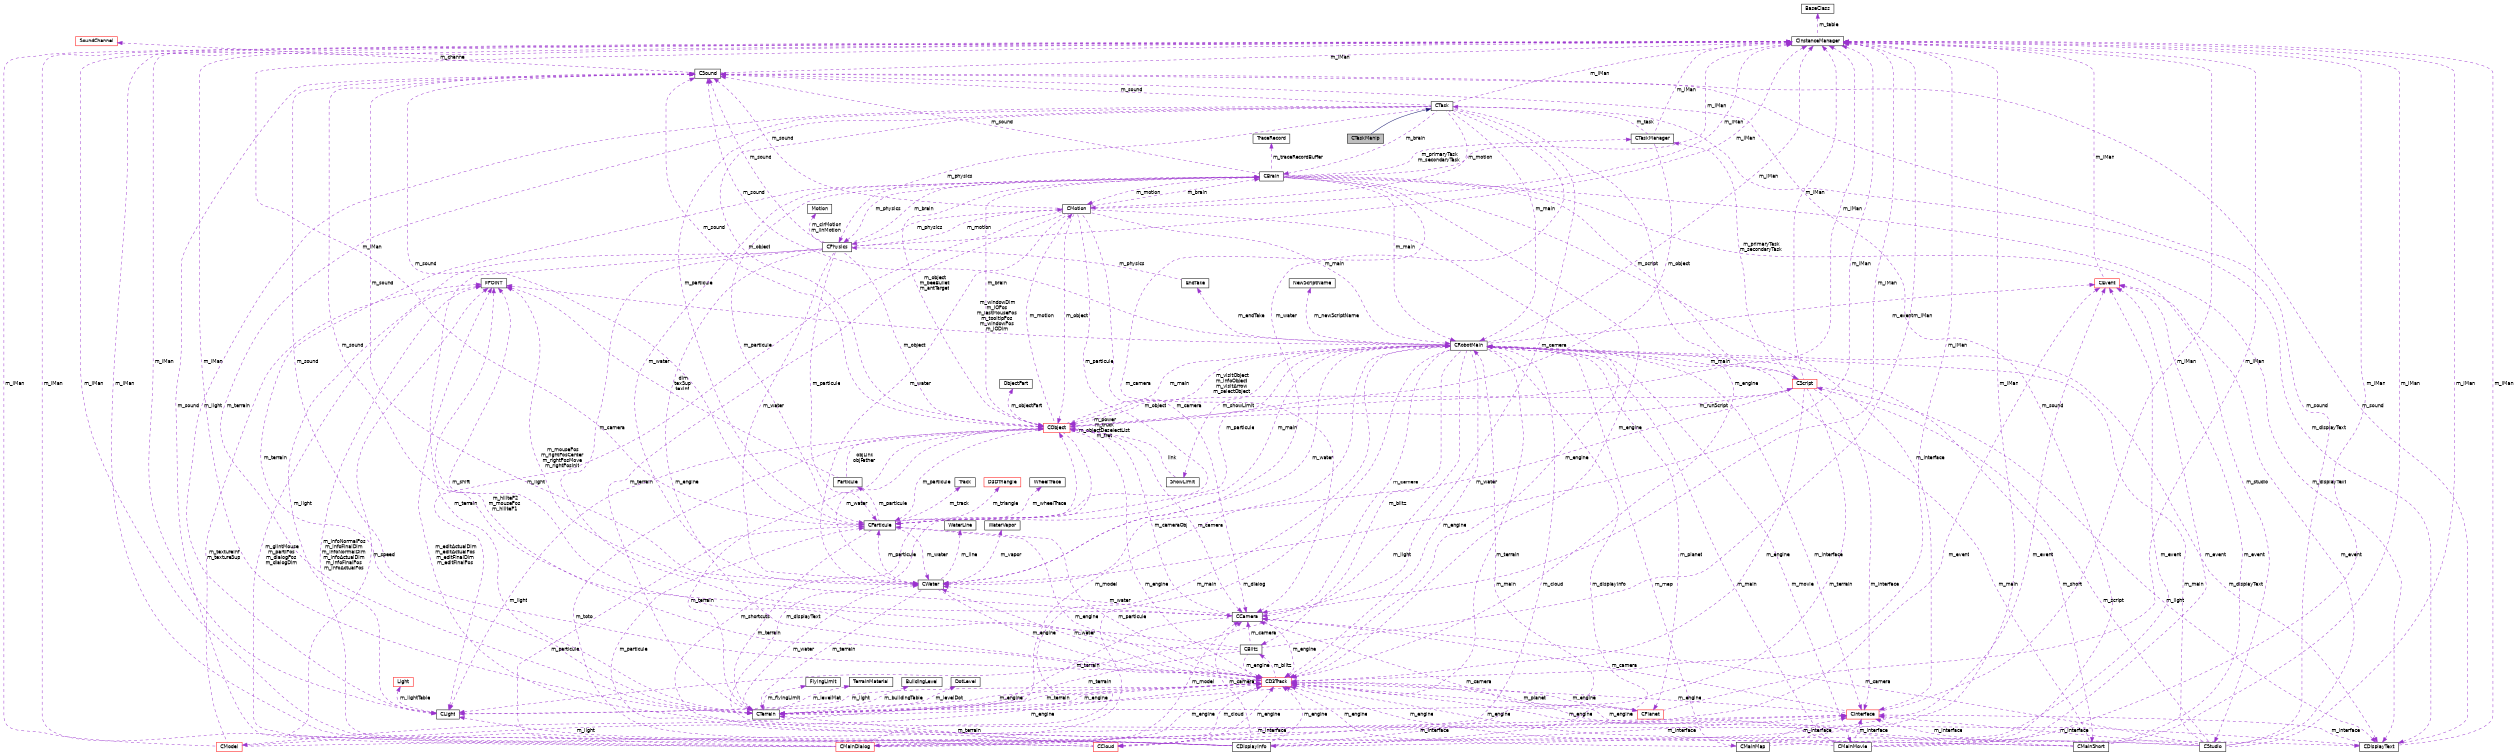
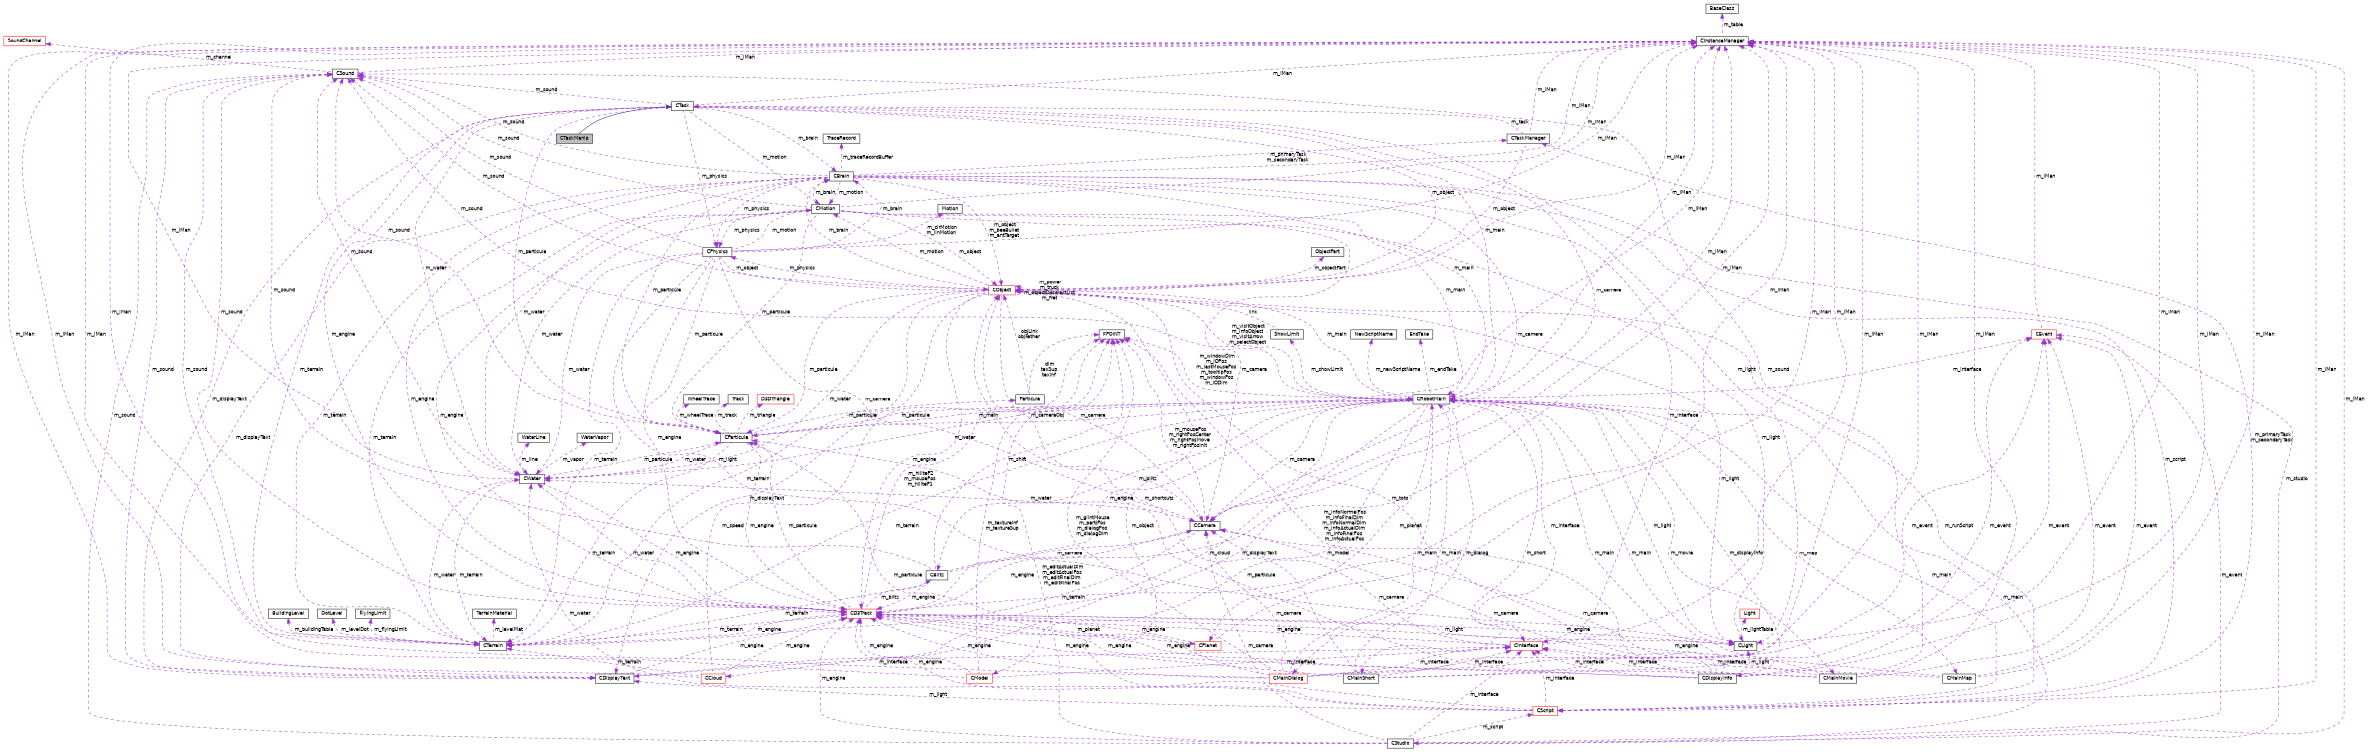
(1020, 255) -> (861, 281)
(1902, 316) -> (1967, 370)
(1202, 682) -> (1288, 614)
(1396, 709) -> none
(1216, 722) -> none
